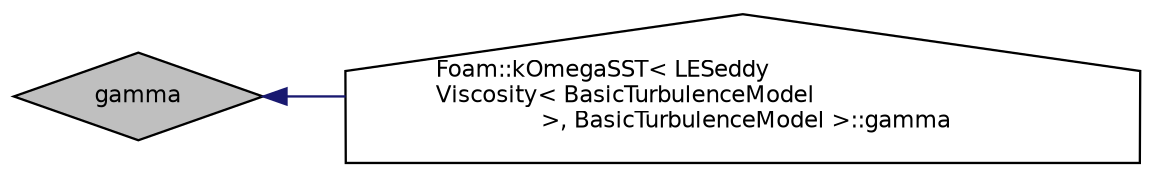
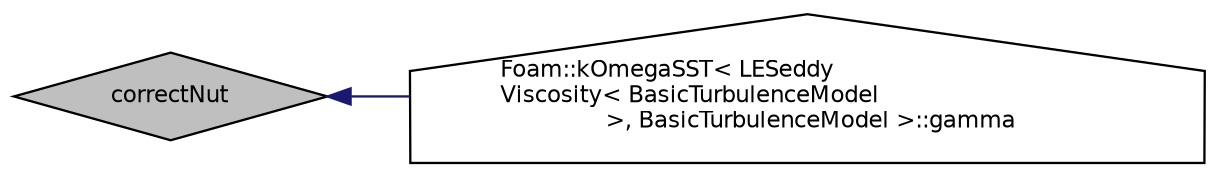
(138, 96) -> (171, 96)
